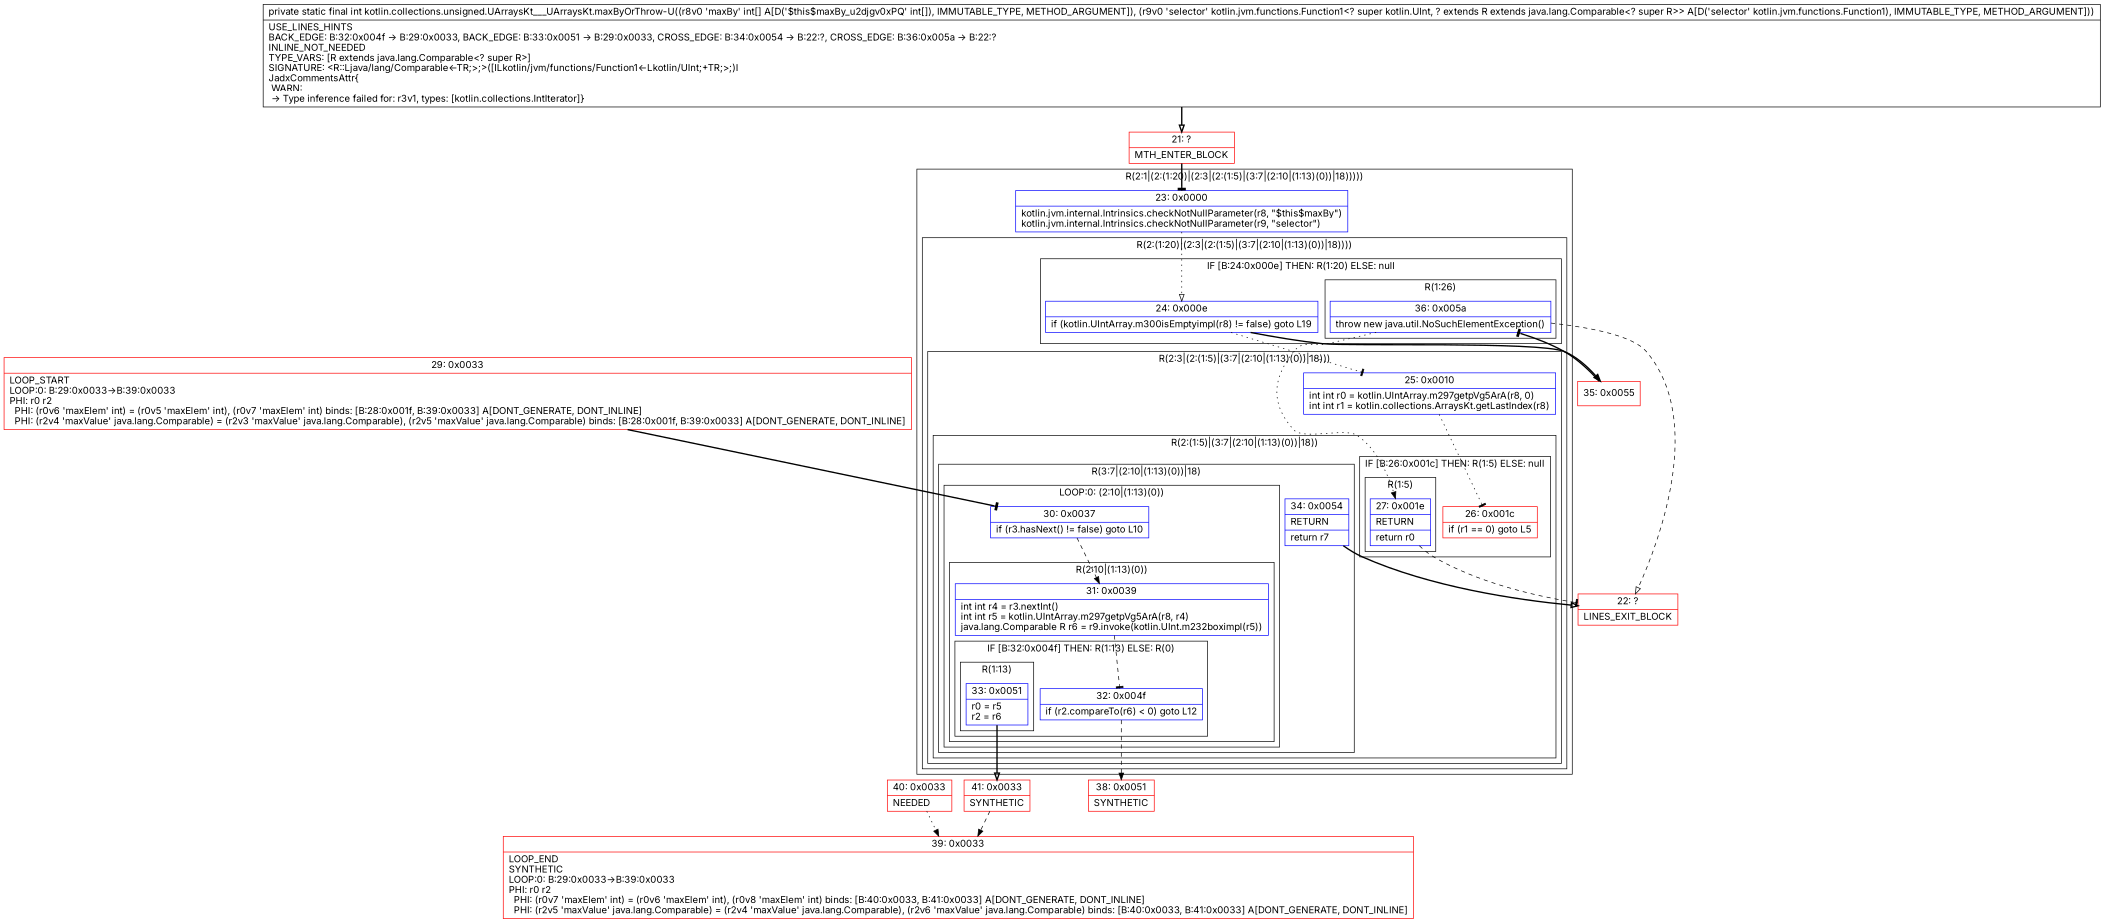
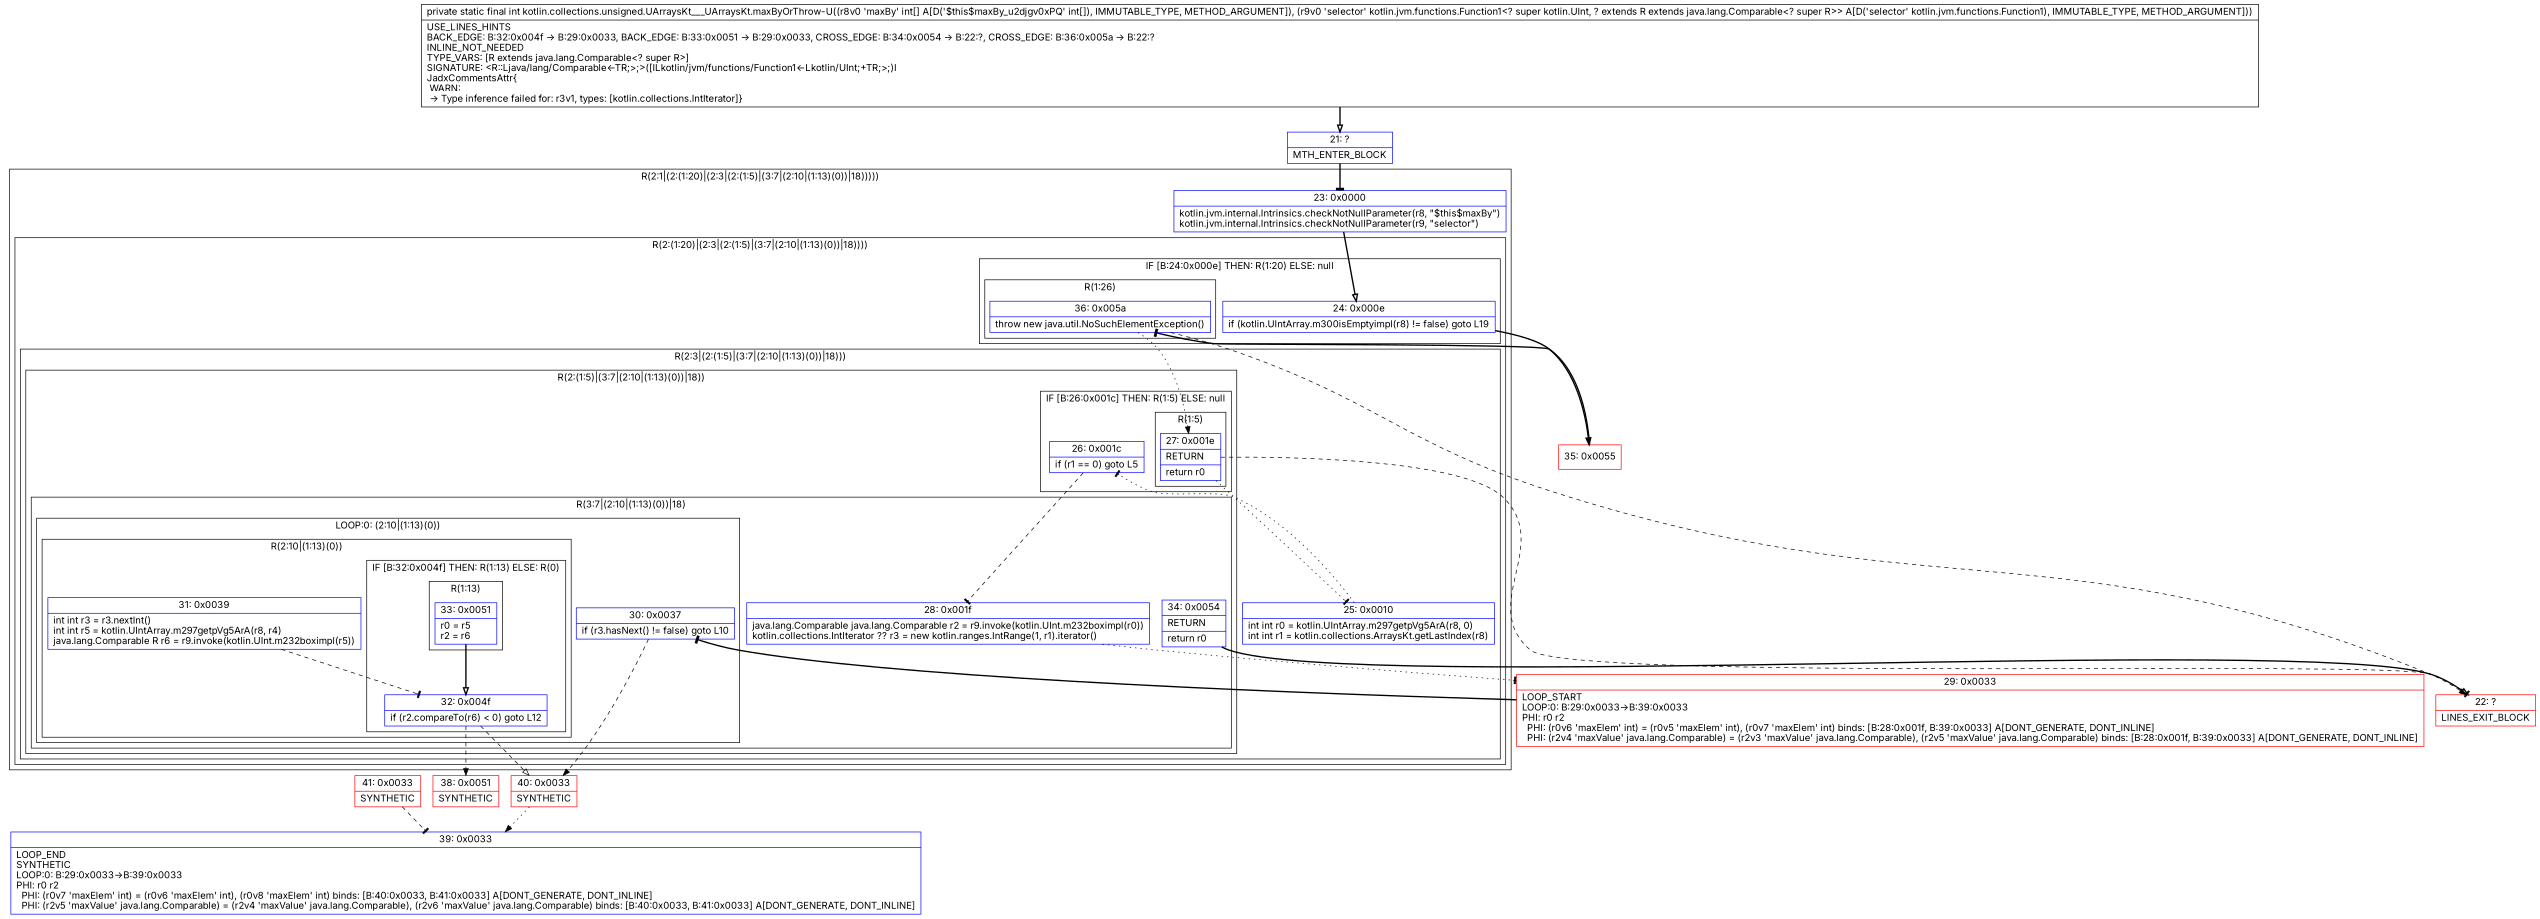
(1182, 148) -> (1340, 148)
(1182, 263) -> (1349, 263)
(1308, 356) -> (1281, 540)
(1673, 419) -> (1805, 551)
(1490, 522) -> (1097, 457)
(1310, 538) -> (1187, 639)
(1087, 558) -> (612, 707)
(1010, 607) -> (103, 621)
none -> (948, 623)
none -> (502, 748)
(997, 749) -> (466, 666)
(911, 803) -> (544, 799)
(985, 821) -> (413, 818)
(958, 877) -> (466, 873)
